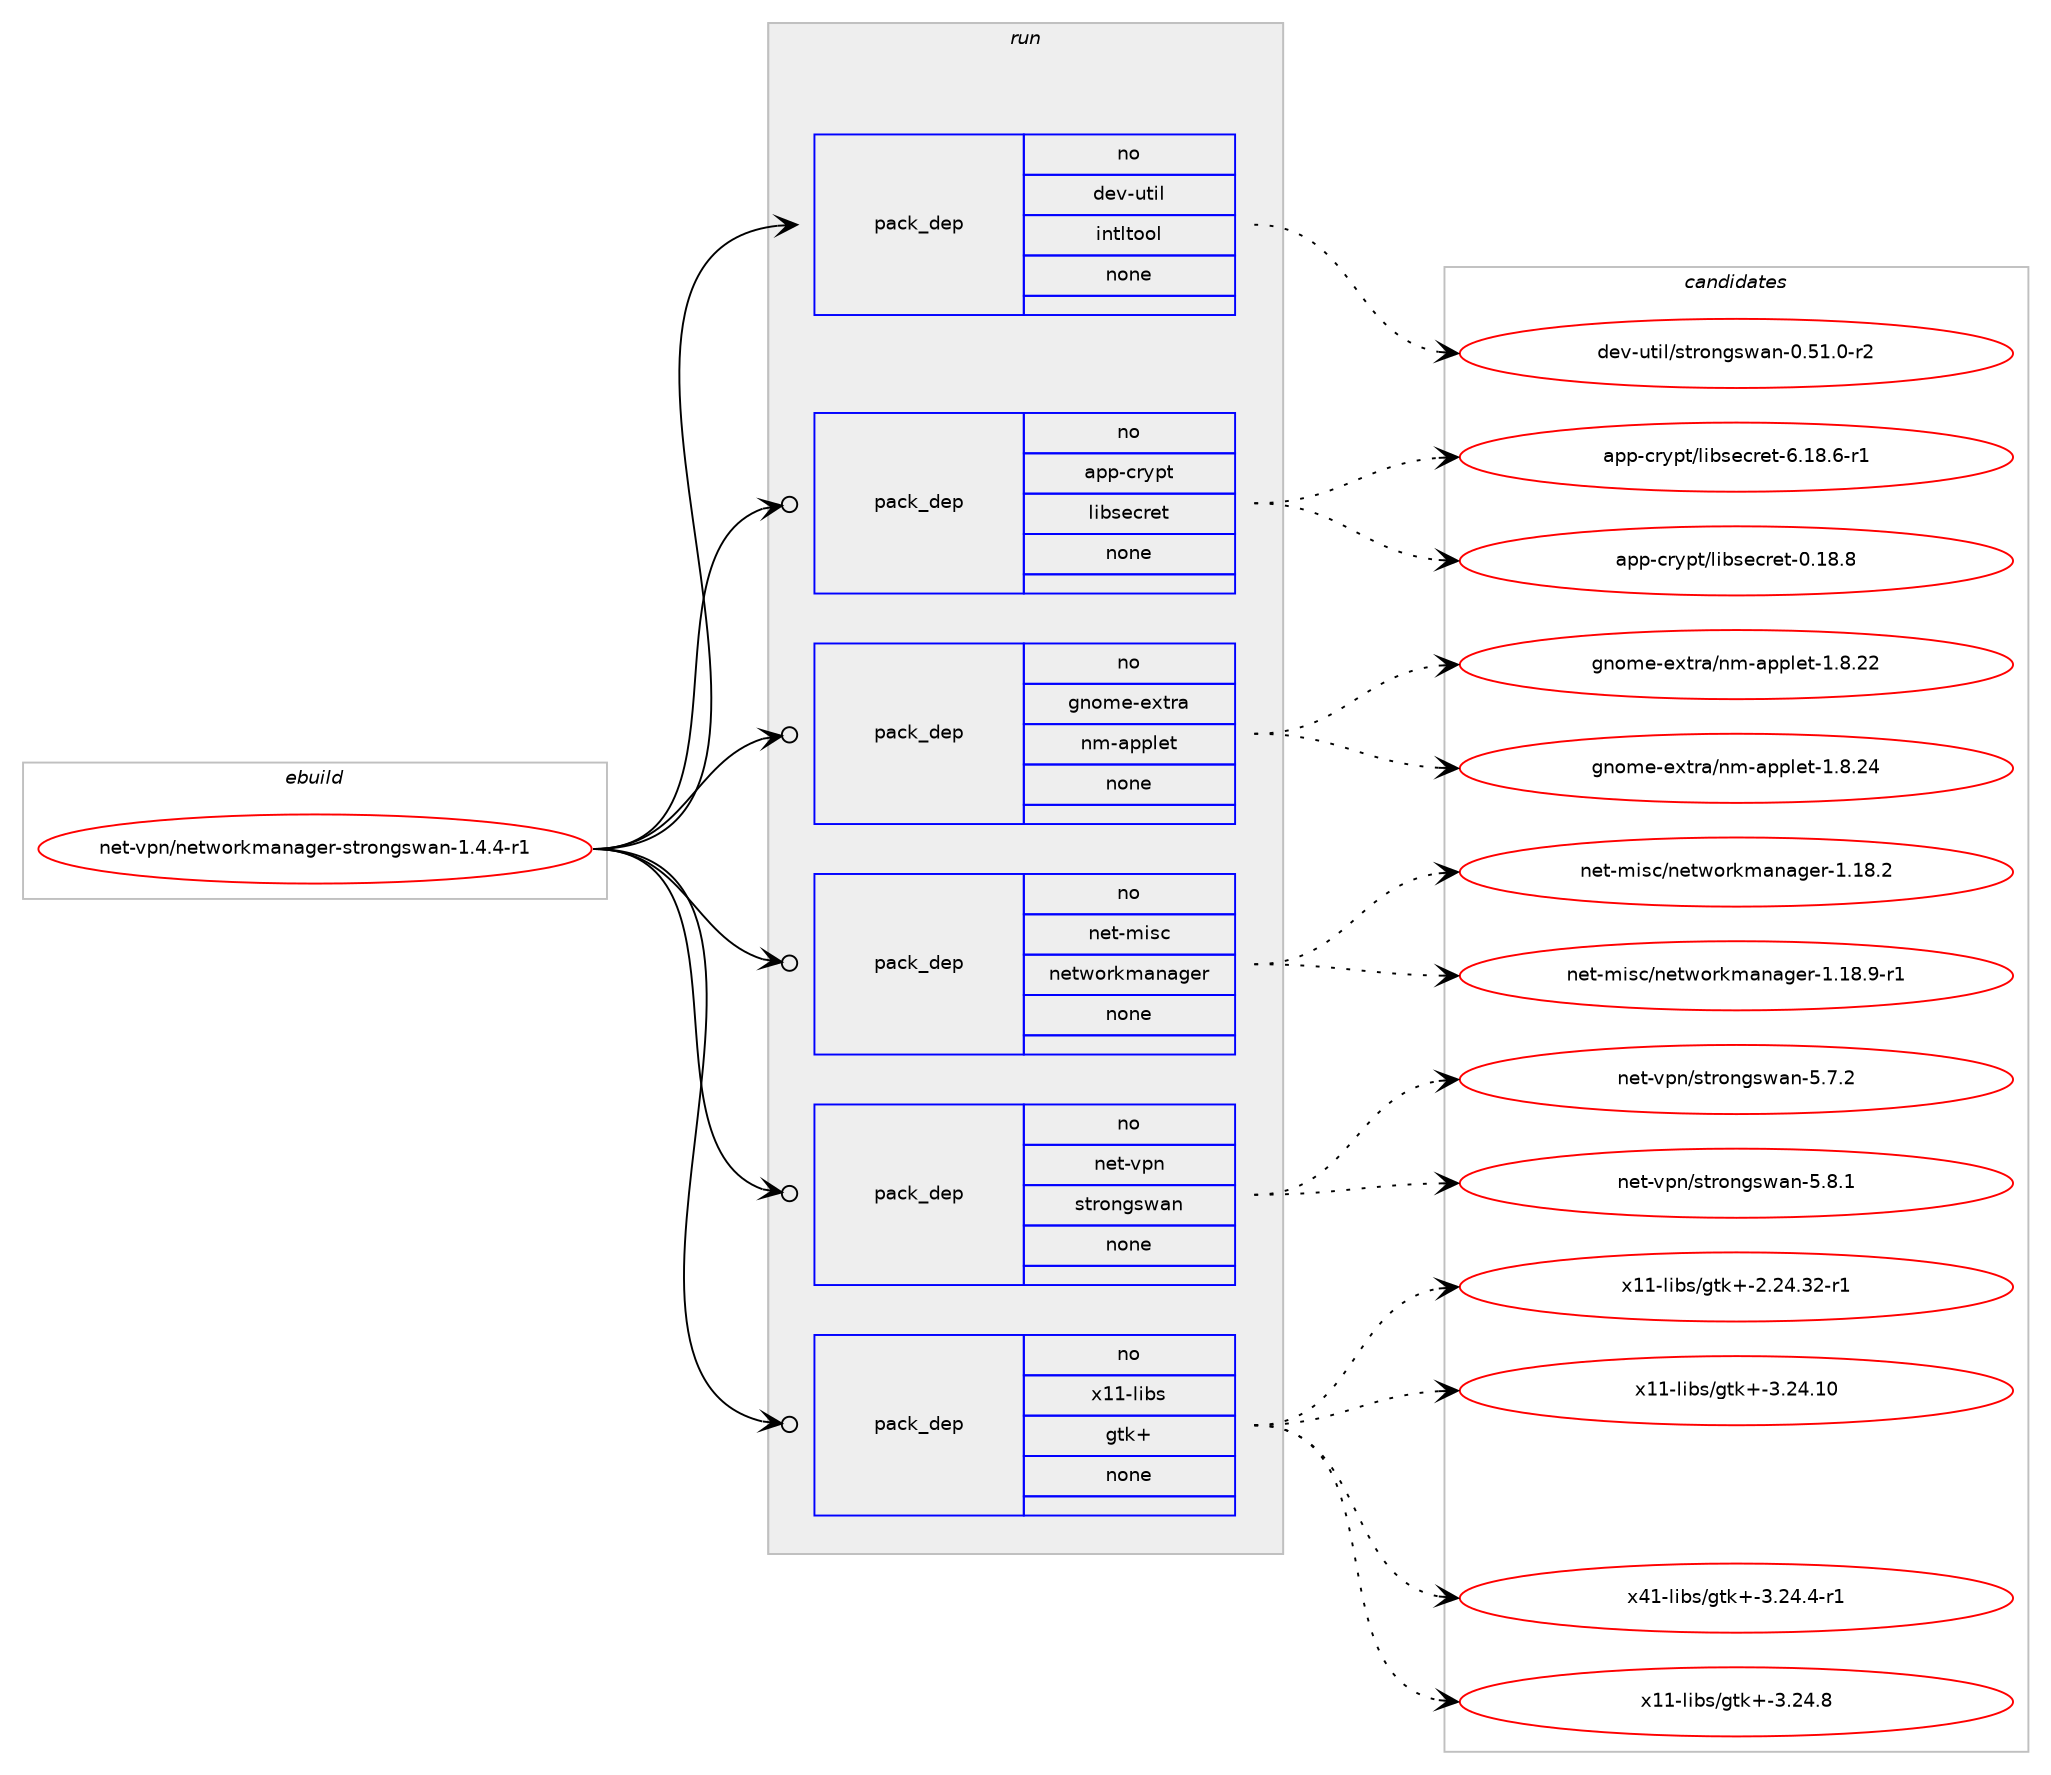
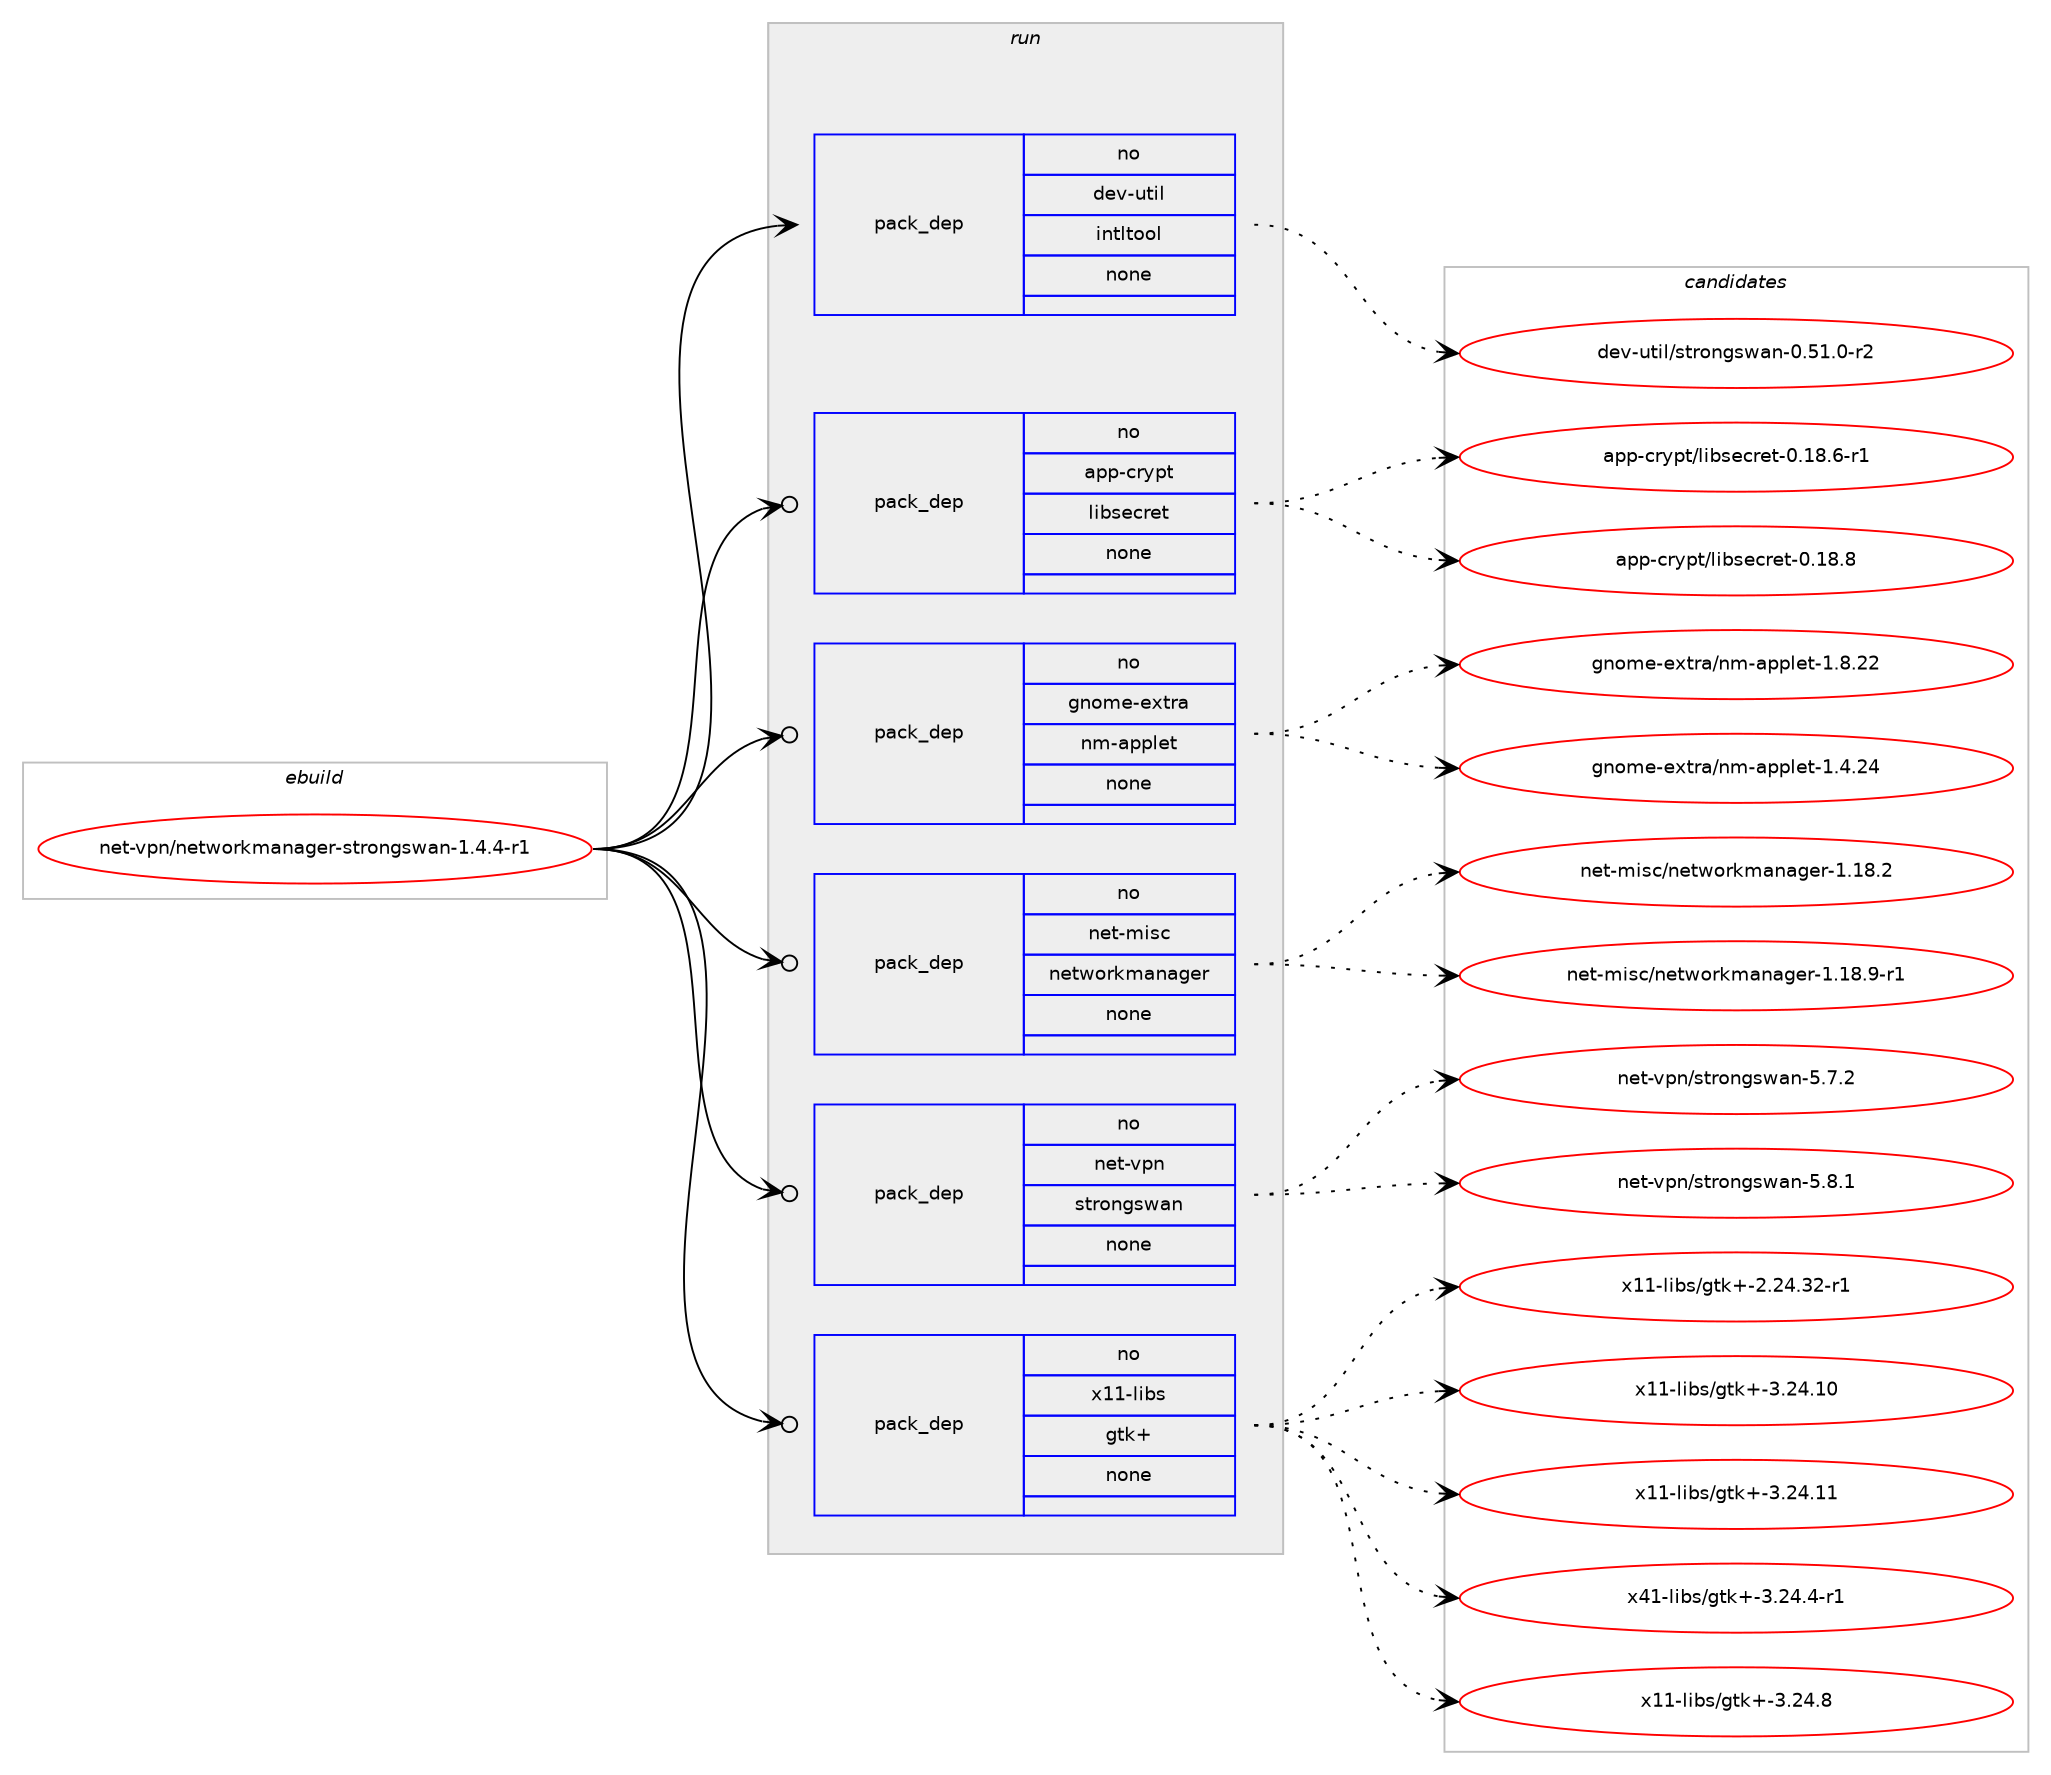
(1736, 457) -> (1736, 457)
(1736, 768) -> (1736, 768)
none -> (1736, 1494)
